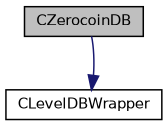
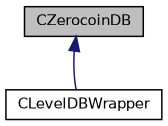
(94, 56) -> (74, 71)
